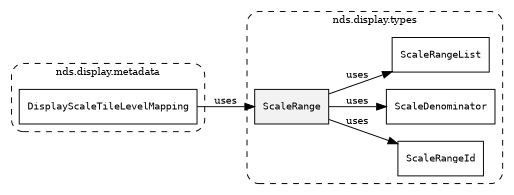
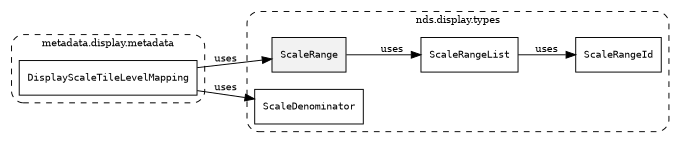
(108, 73) -> (108, 44)
(353, 107) -> (221, 94)
(359, 130) -> (542, 55)
